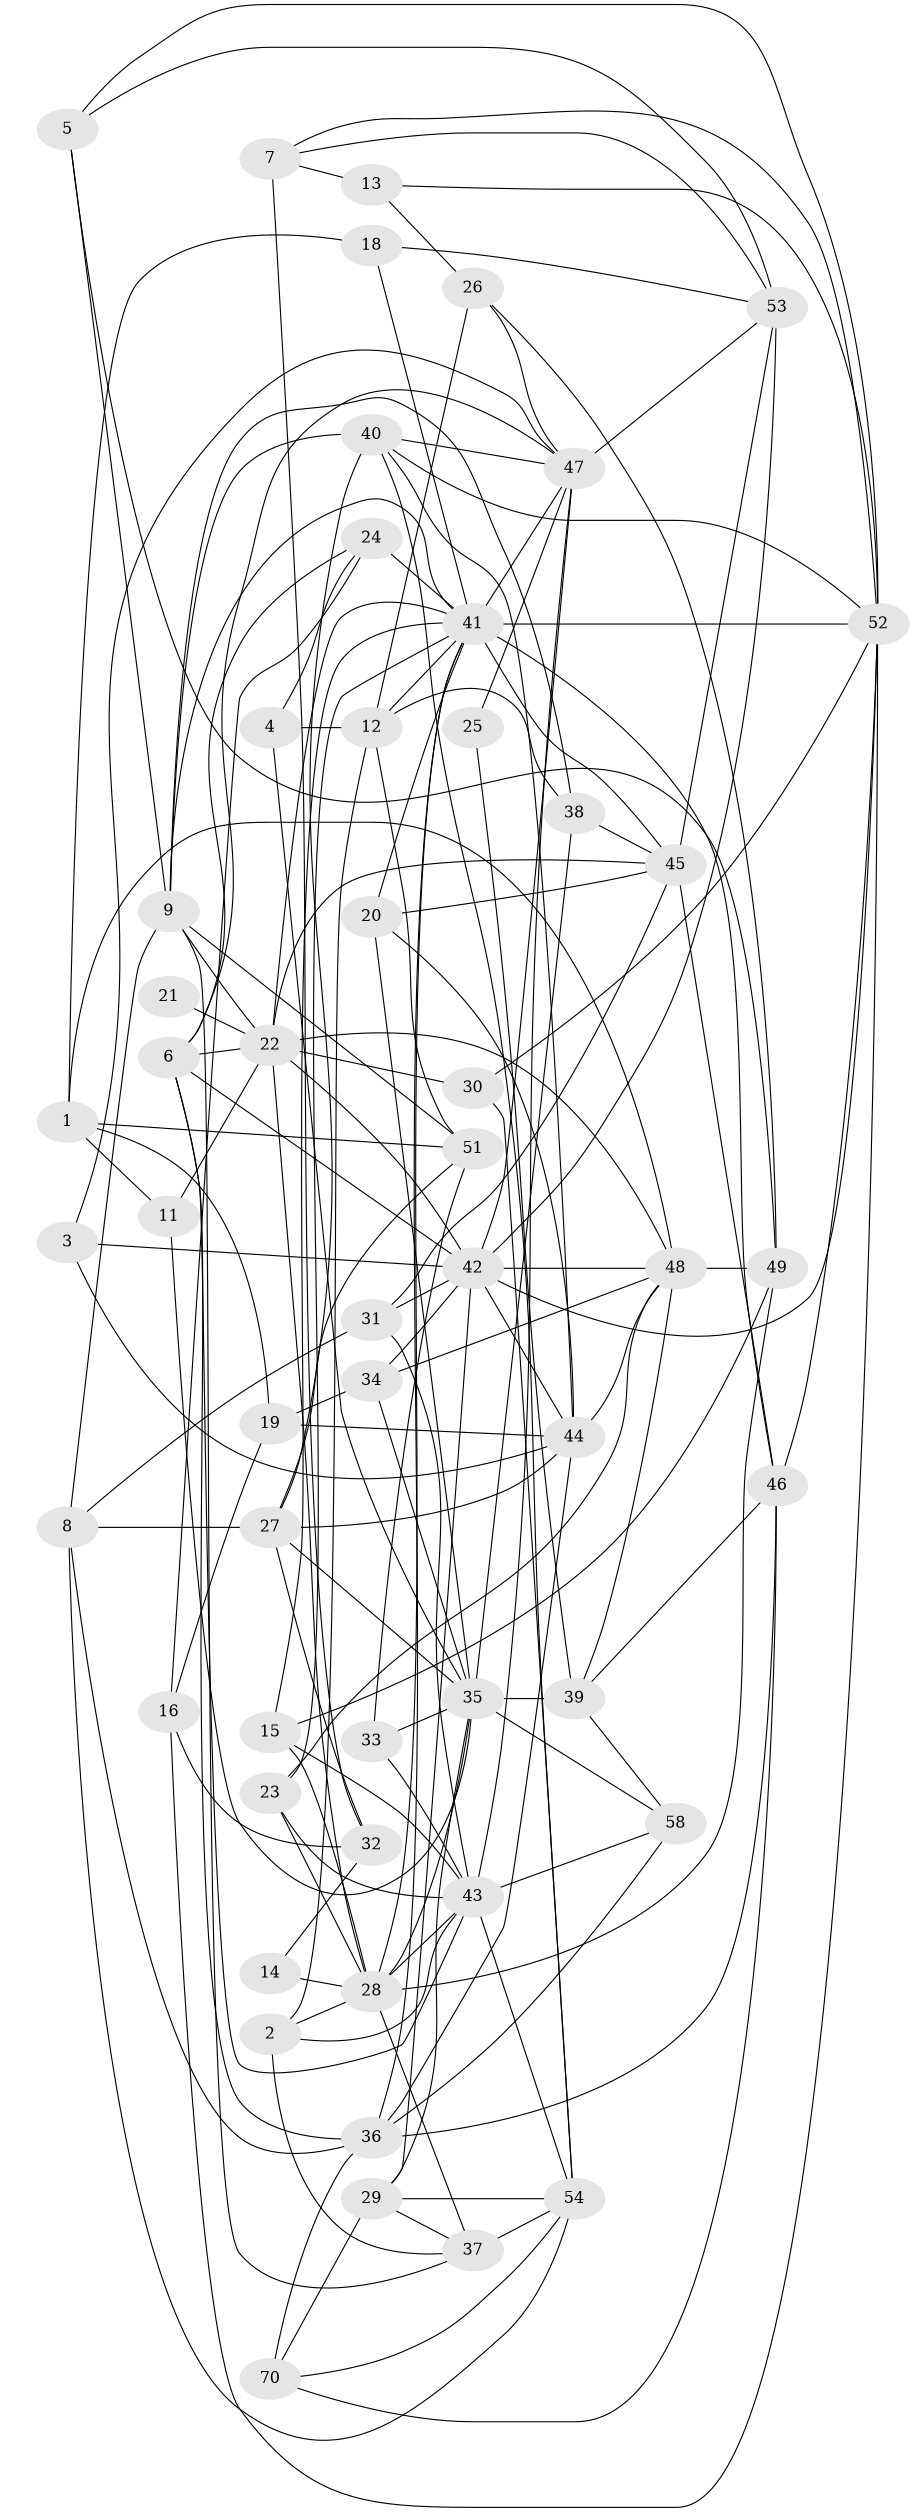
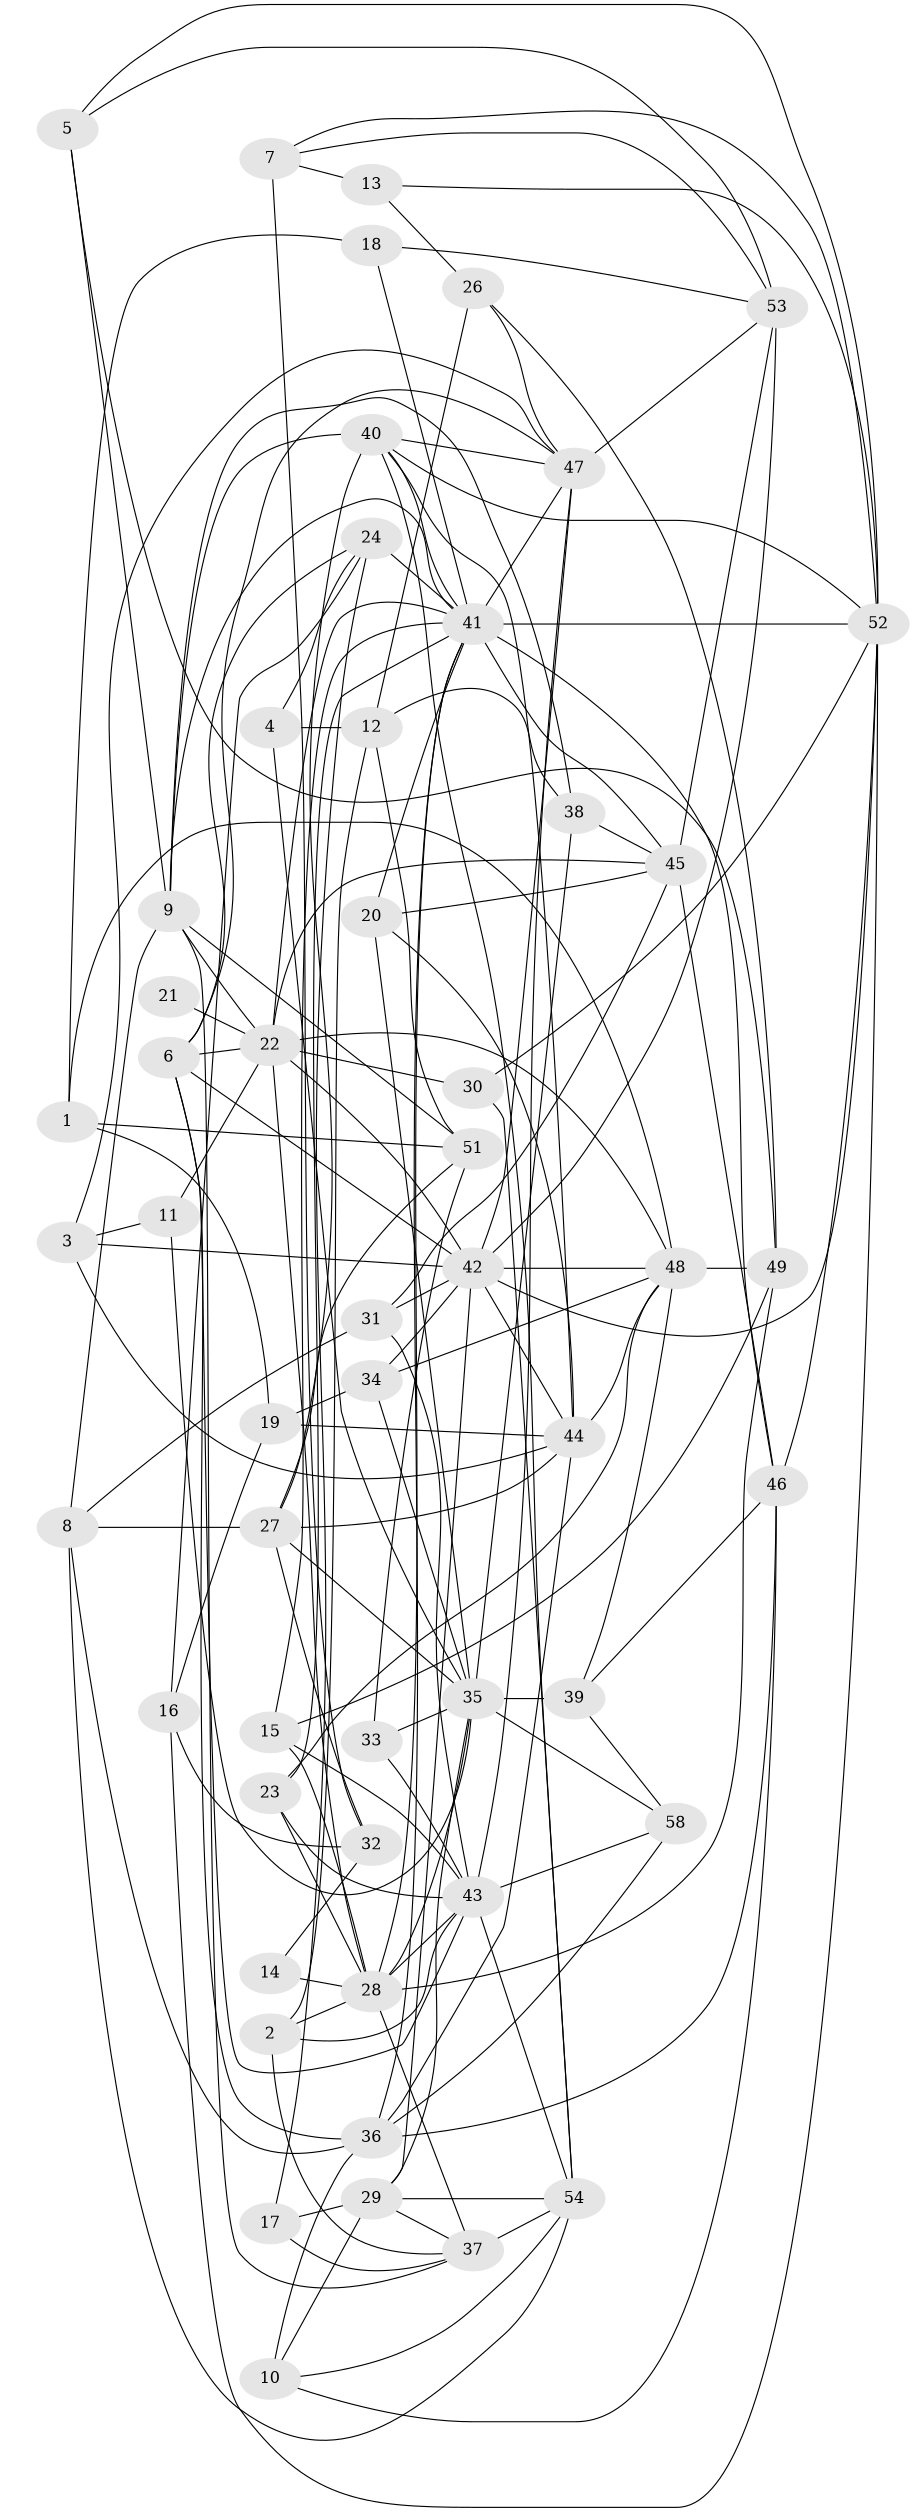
(423, 676) -> (423, 529)
(473, 728) -> none
(118, 1169) -> (118, 1229)
none -> (270, 2223)
(270, 2379) -> (270, 2379)
